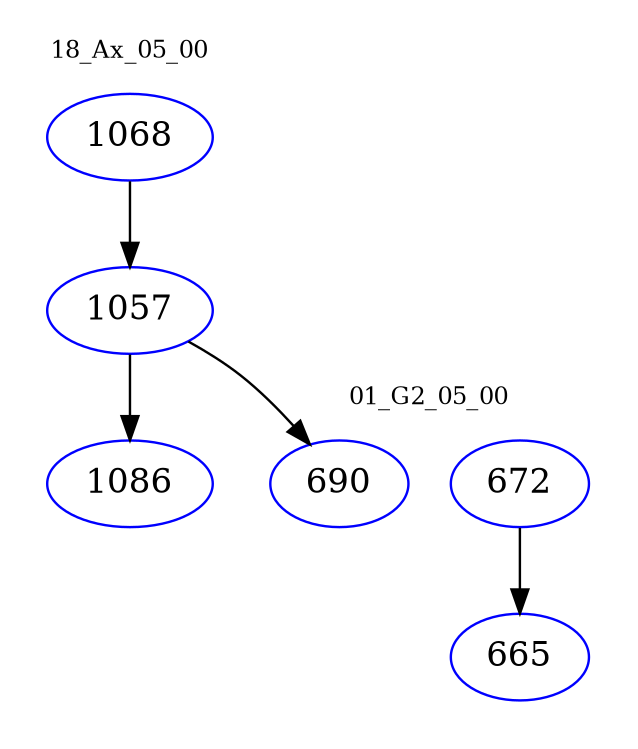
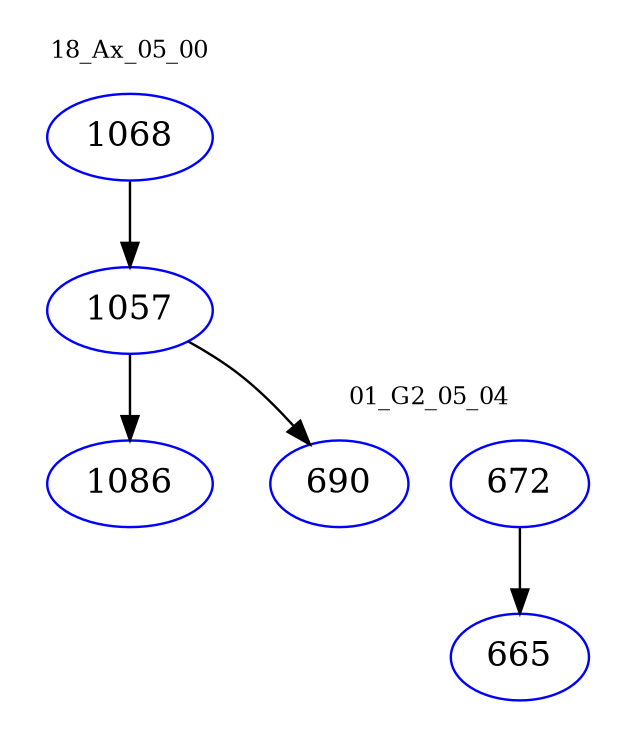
(430, 398) -> (430, 398)
